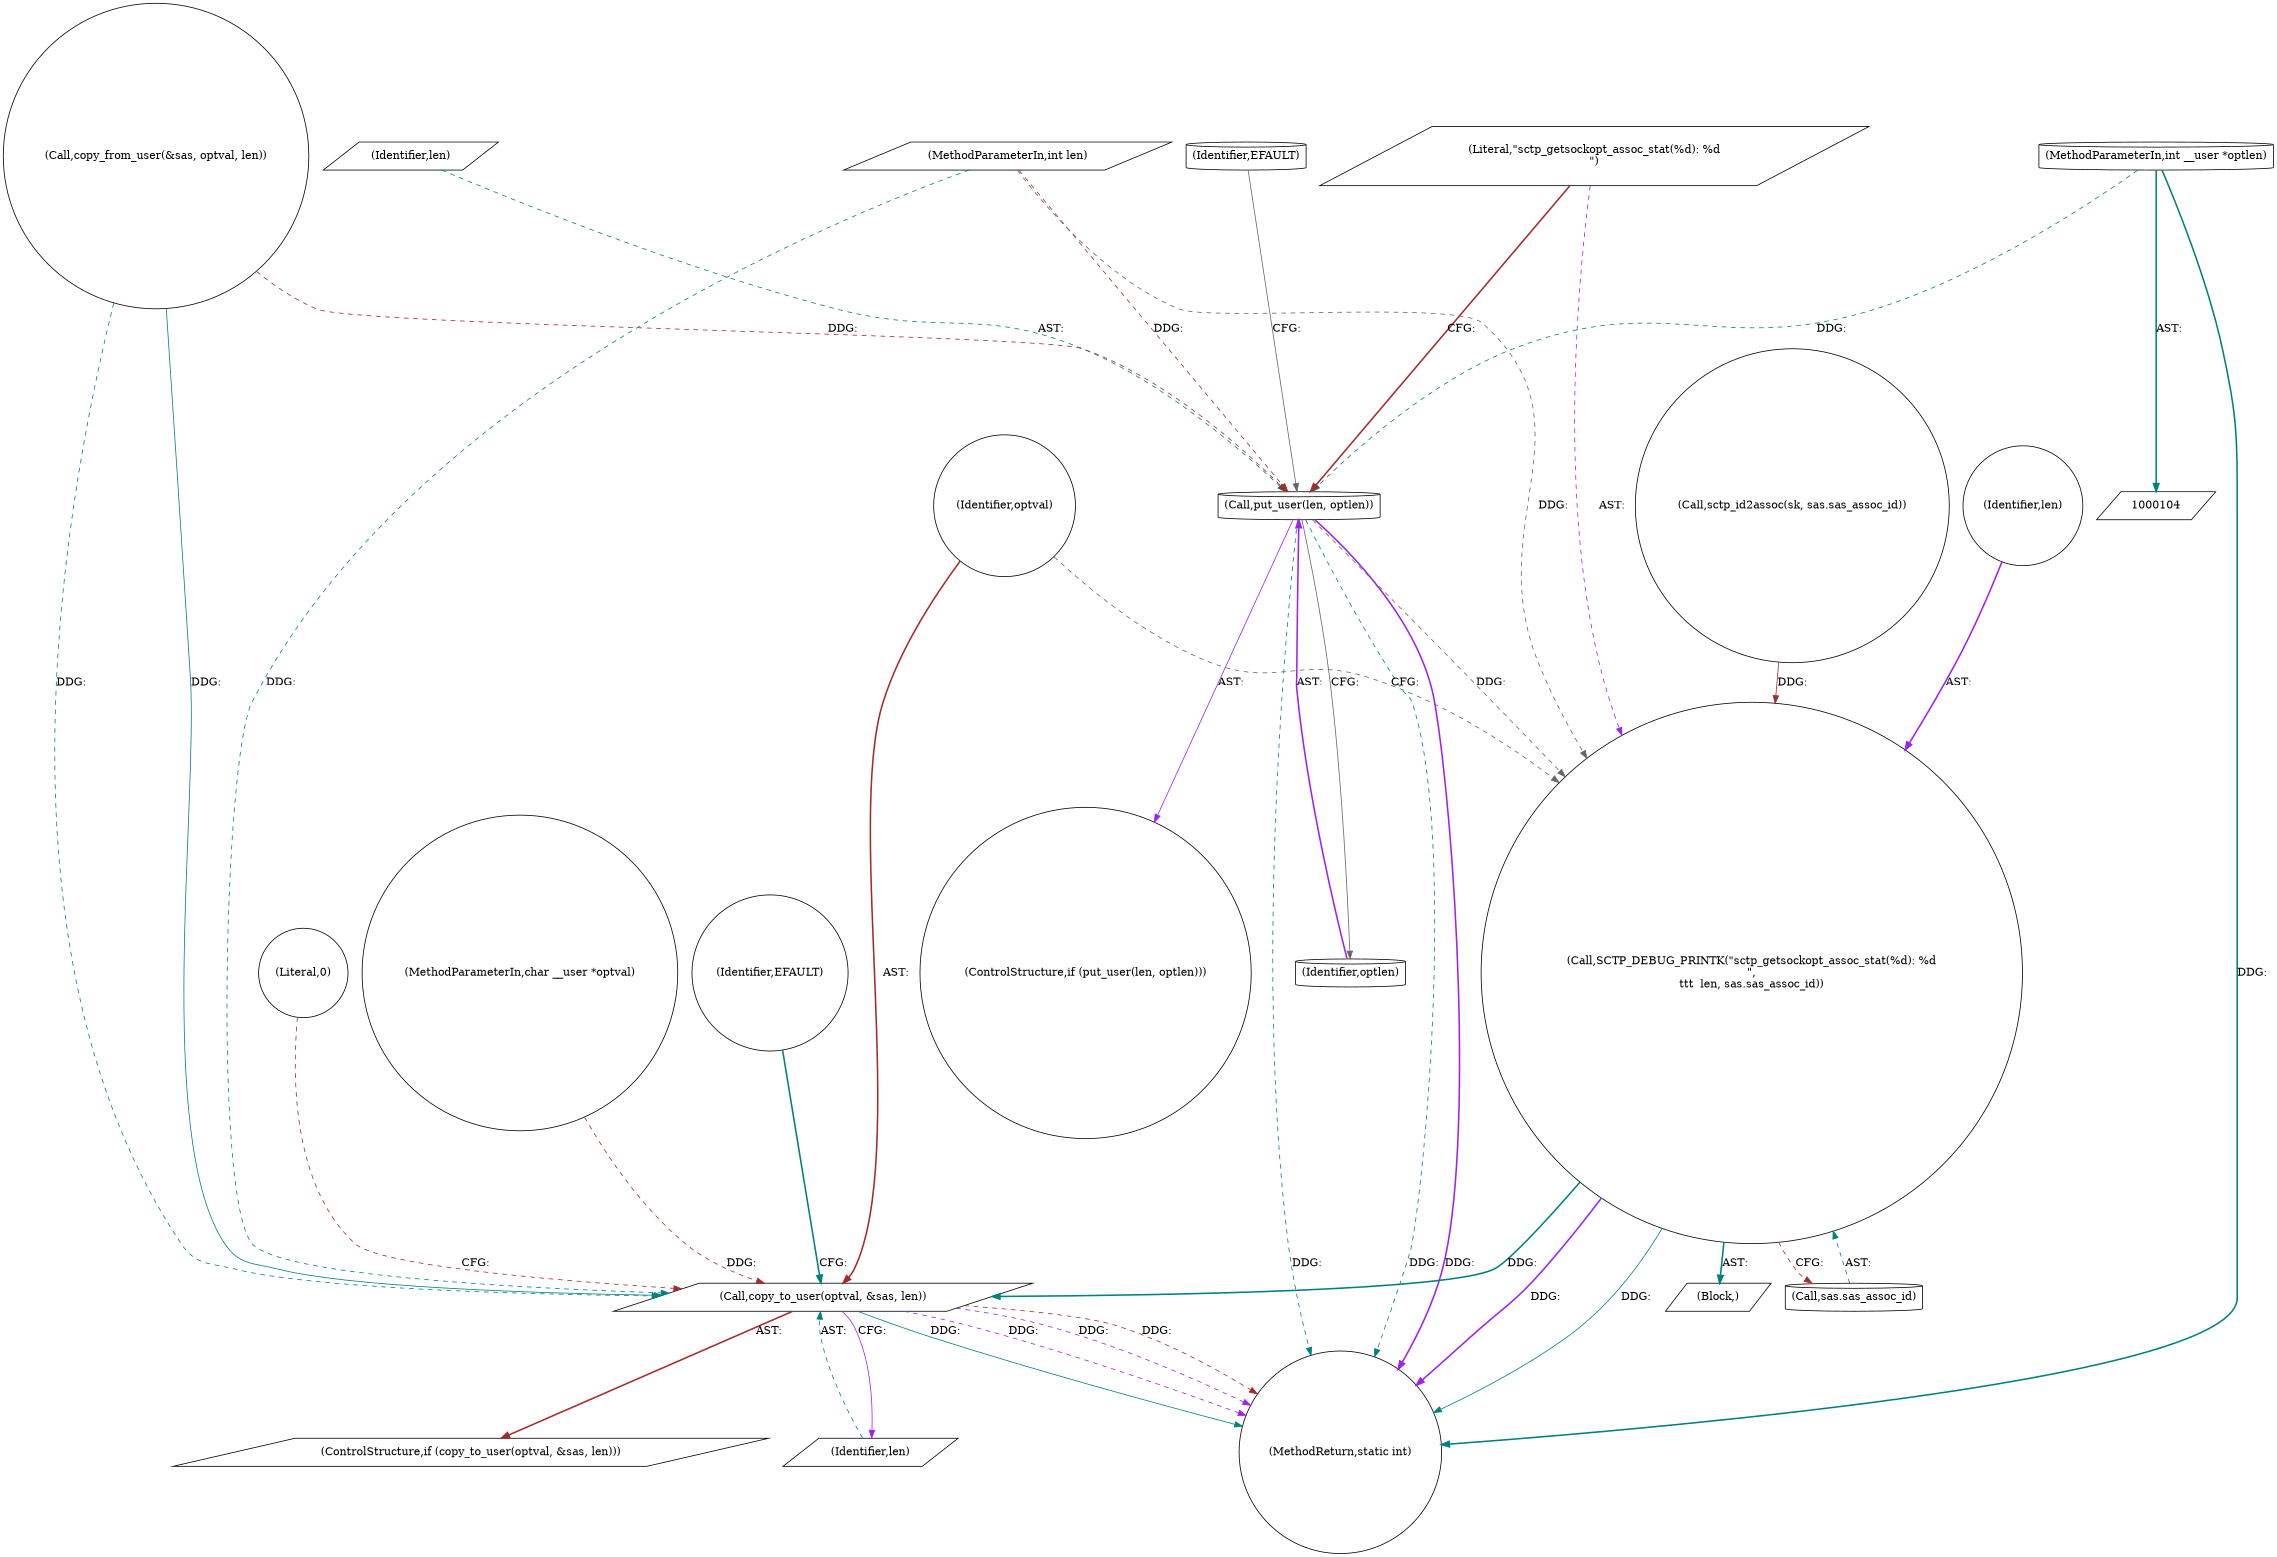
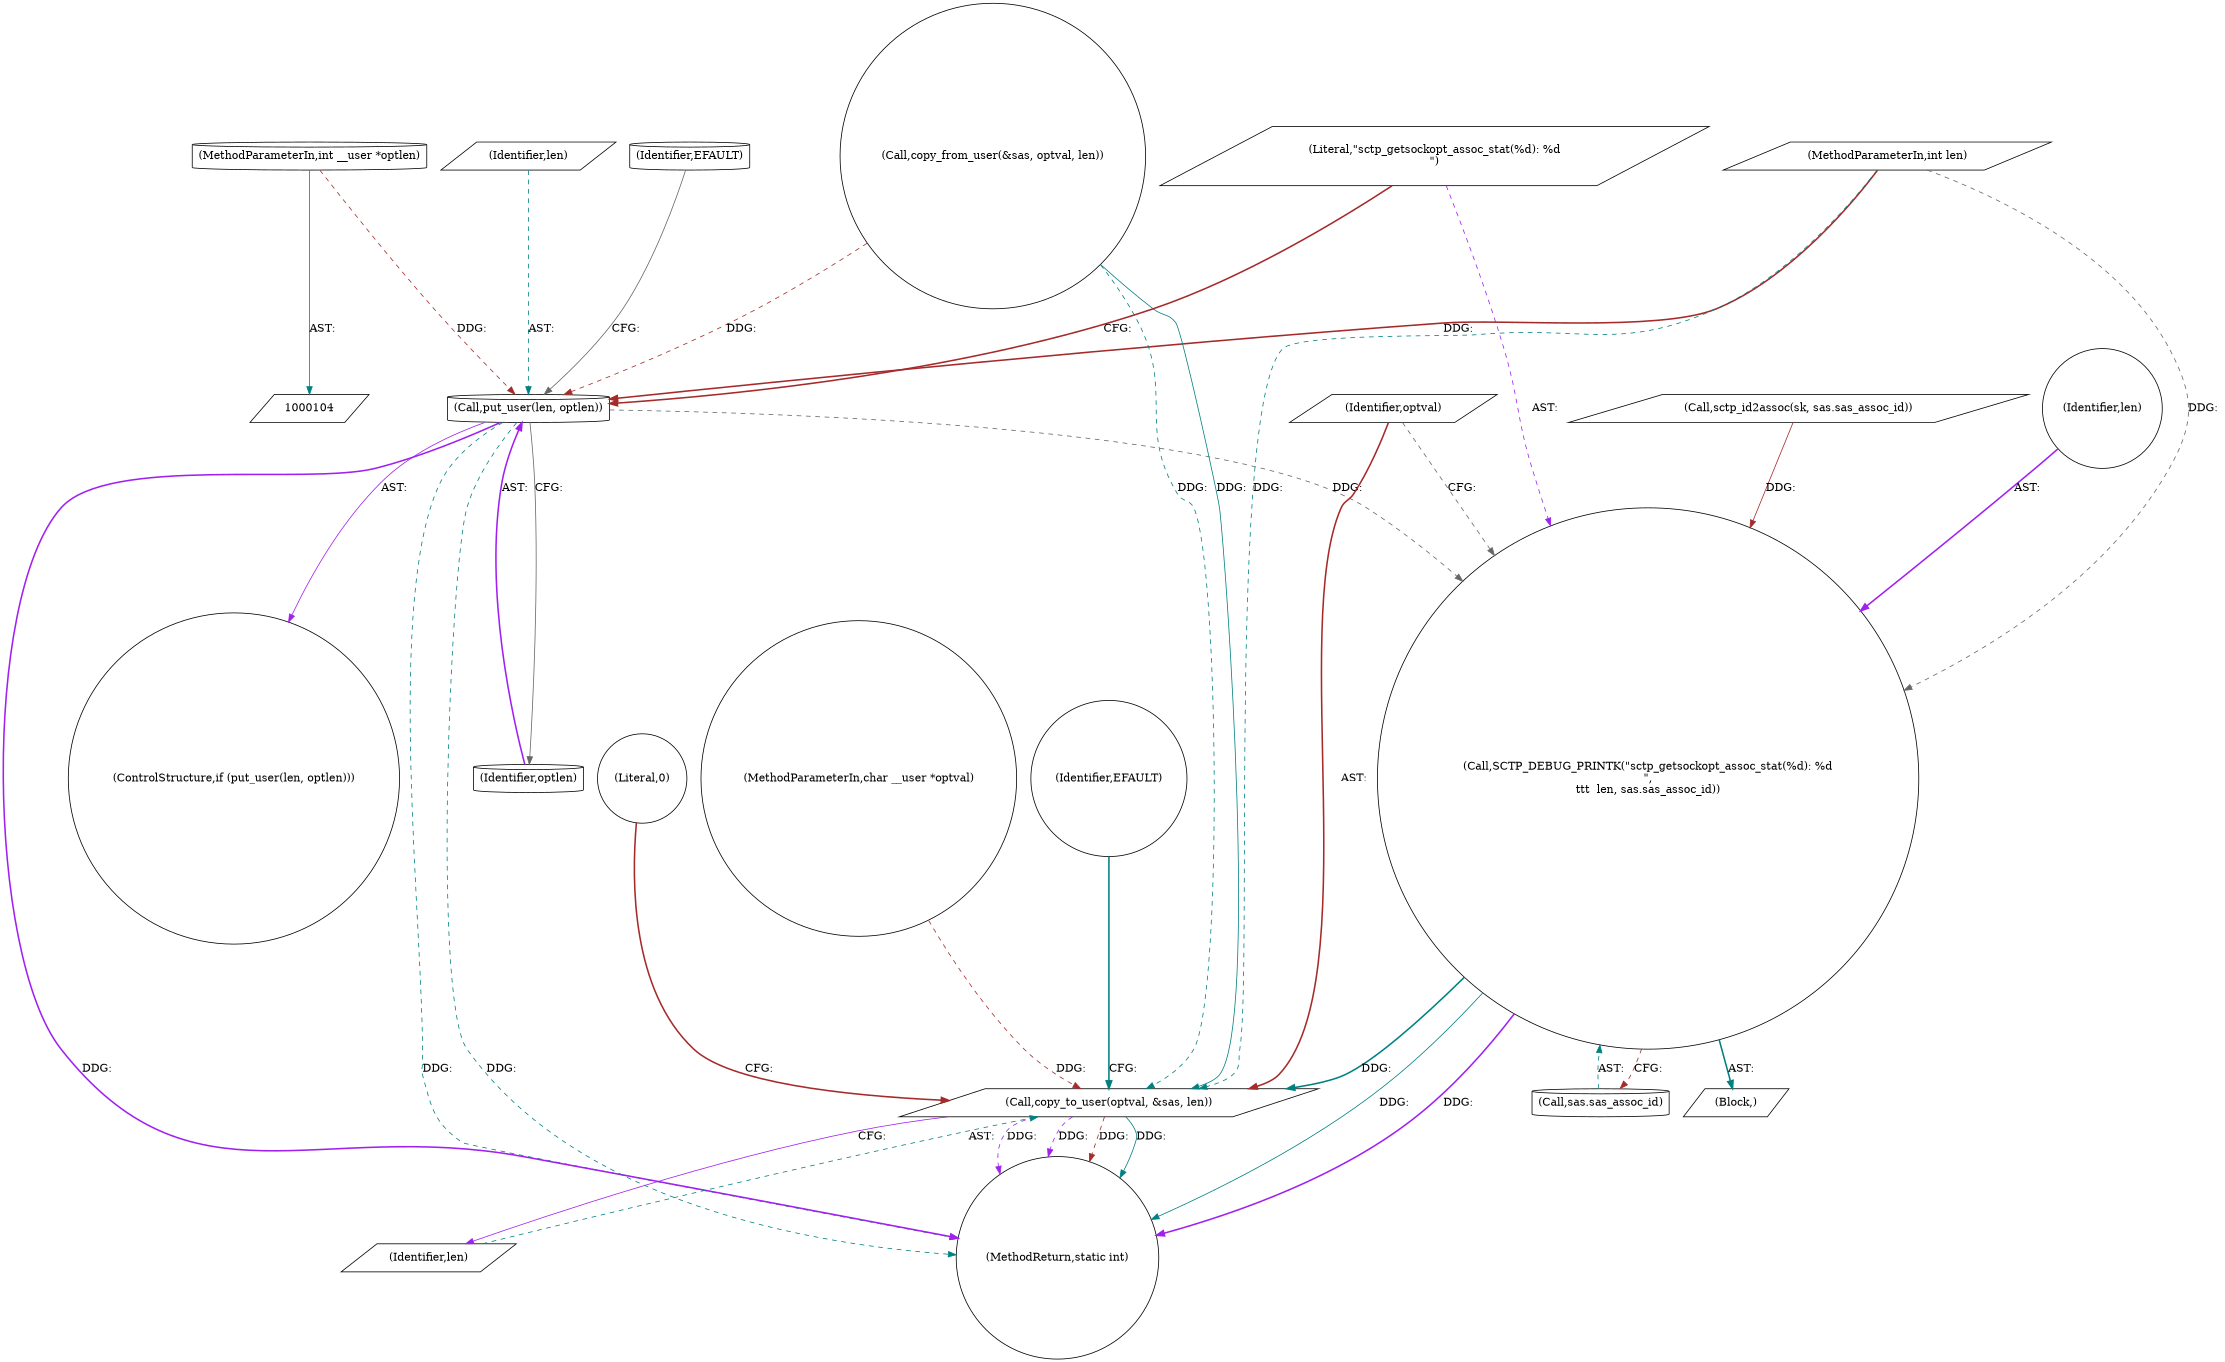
(1722, 327) -> (411, 282)
(2156, 327) -> (310, 278)
(1151, 328) -> (1274, 336)
(1005, 506) -> (1393, 409)
(1792, 506) -> (1798, 409)
(2237, 1135) -> none
(393, 1258) -> (700, 1053)
(471, 1452) -> none
